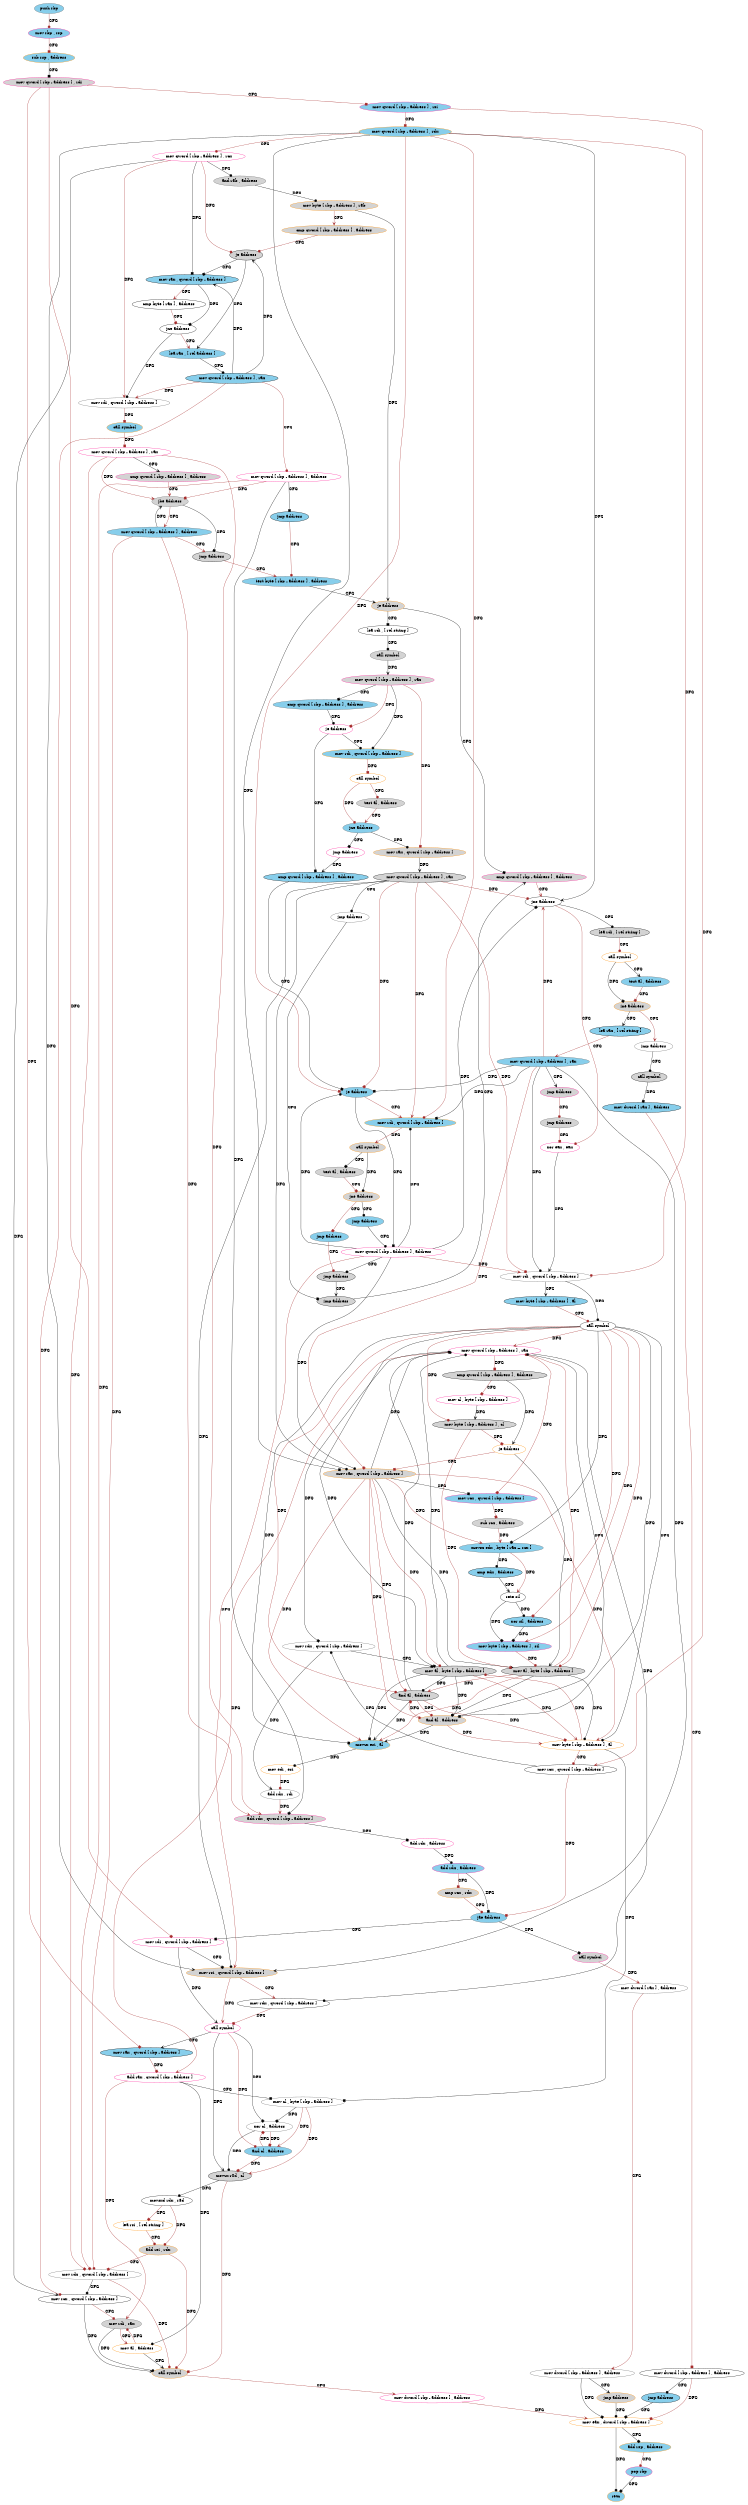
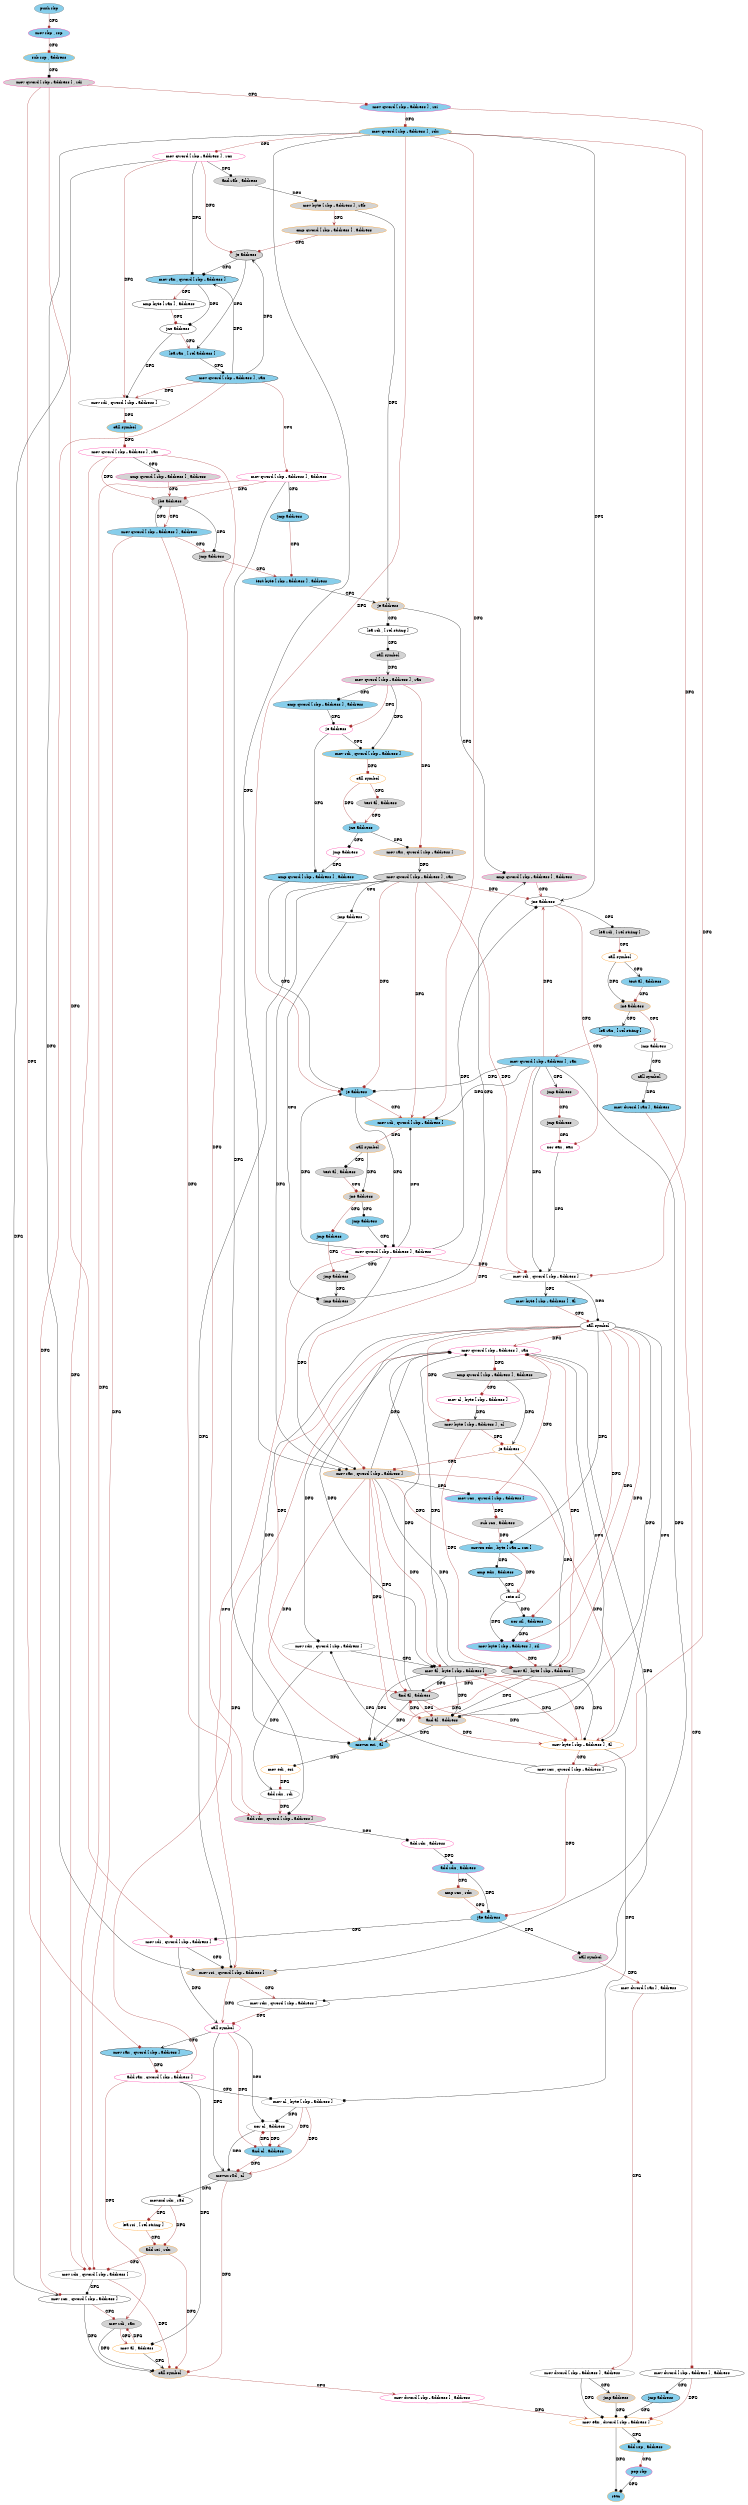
(200, 2220) -> (200, 2220)
